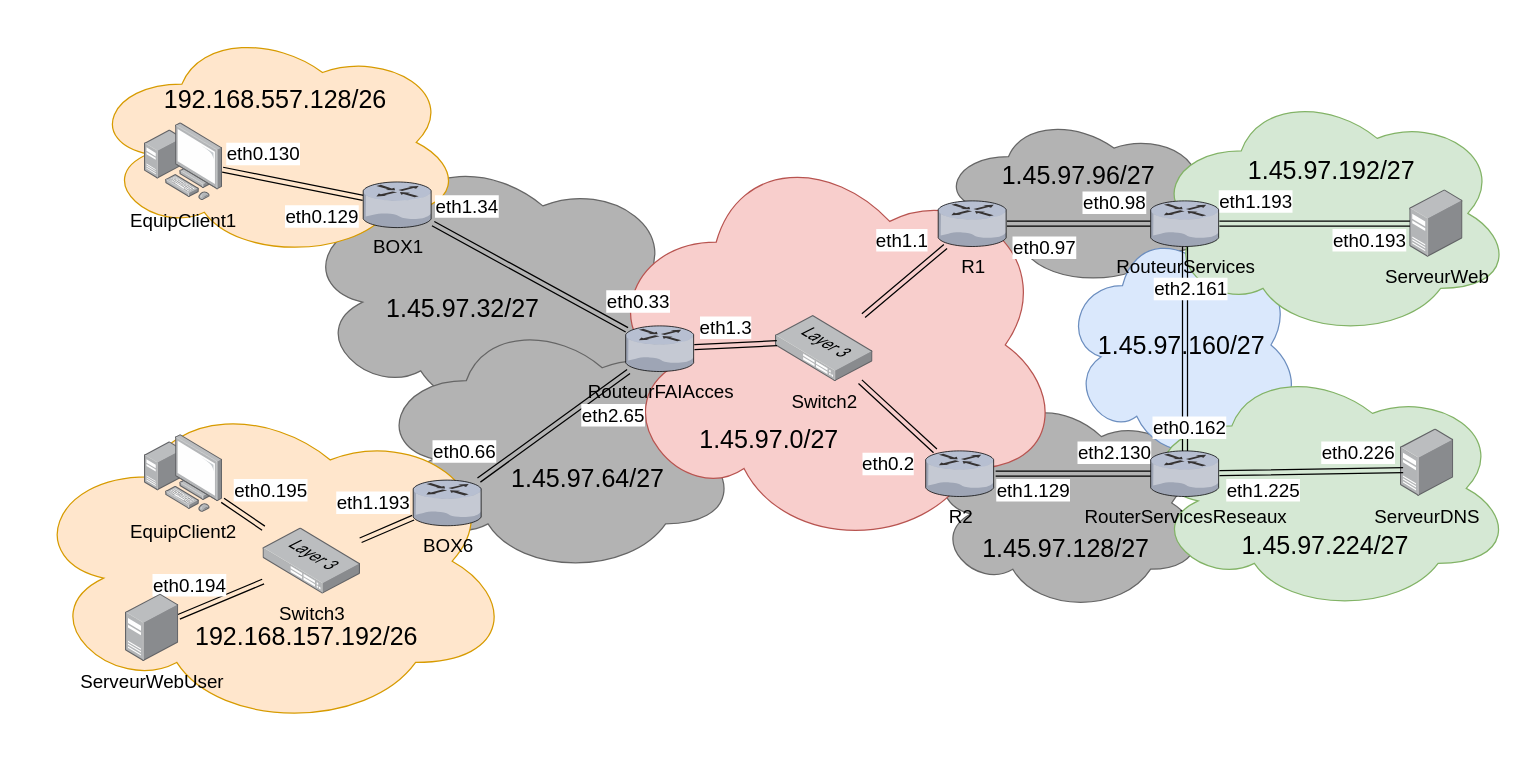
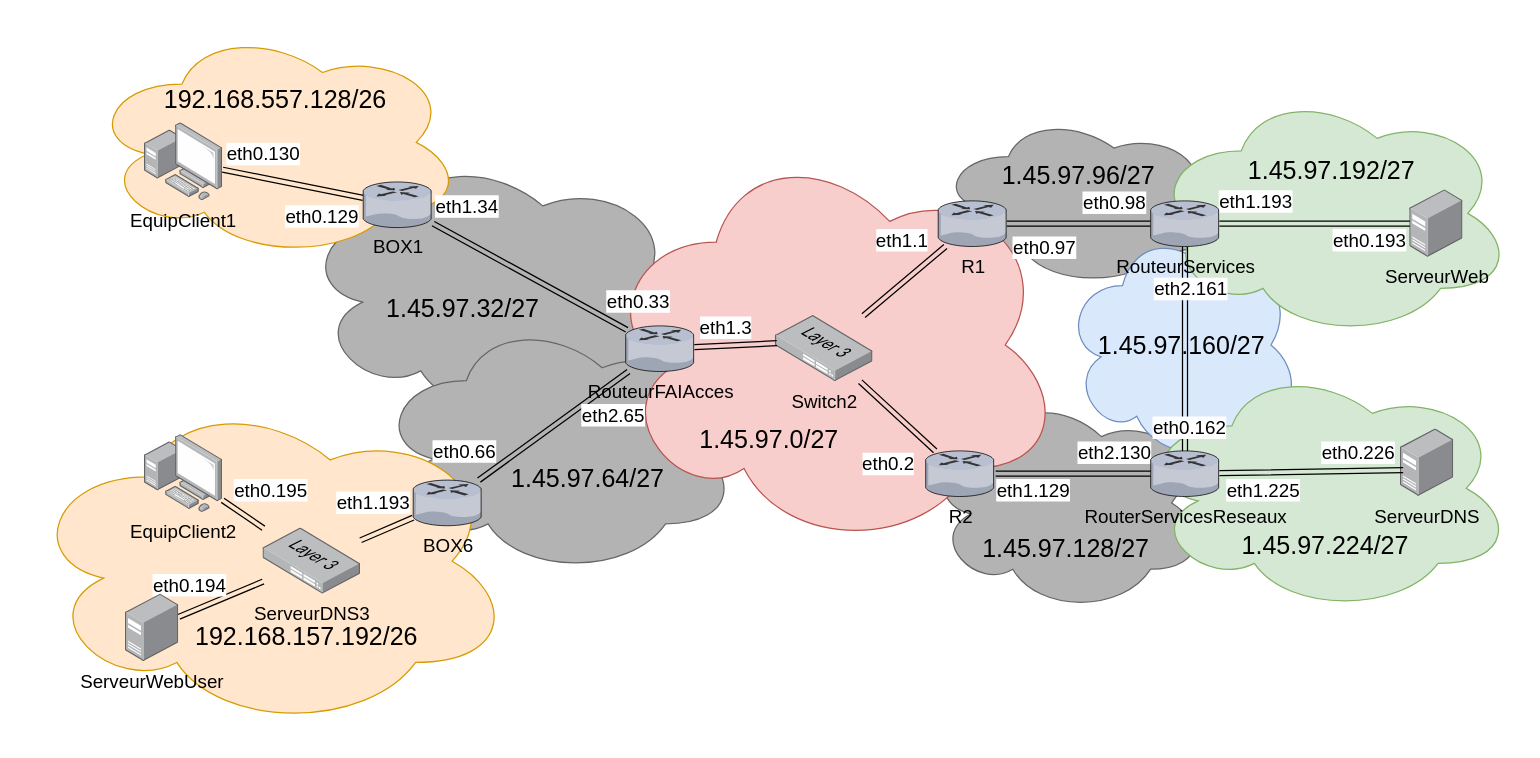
(313, 614) -> (313, 614)
